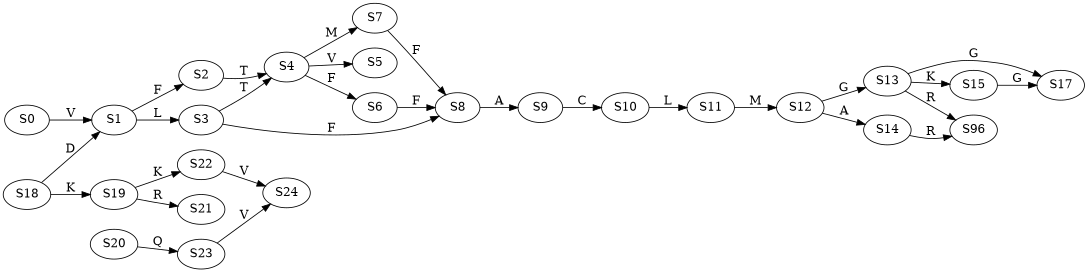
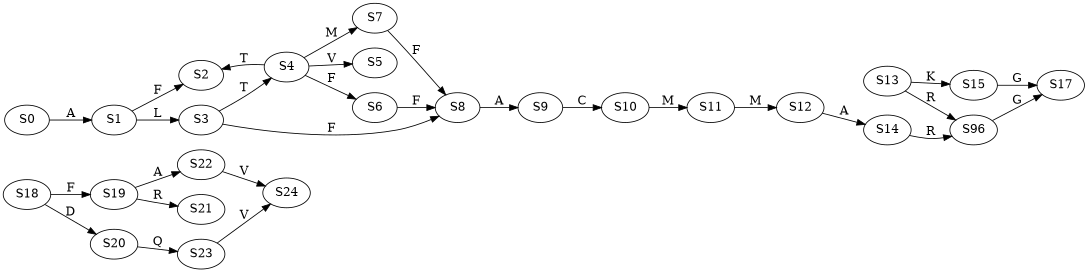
(971, 60) -> (1013, 110)
(241, 78) -> (247, 65)
(840, 96) -> none
(668, 101) -> (668, 101)
(71, 114) -> (71, 114)
(67, 160) -> (67, 217)
(158, 173) -> (158, 173)
(71, 188) -> (71, 188)
